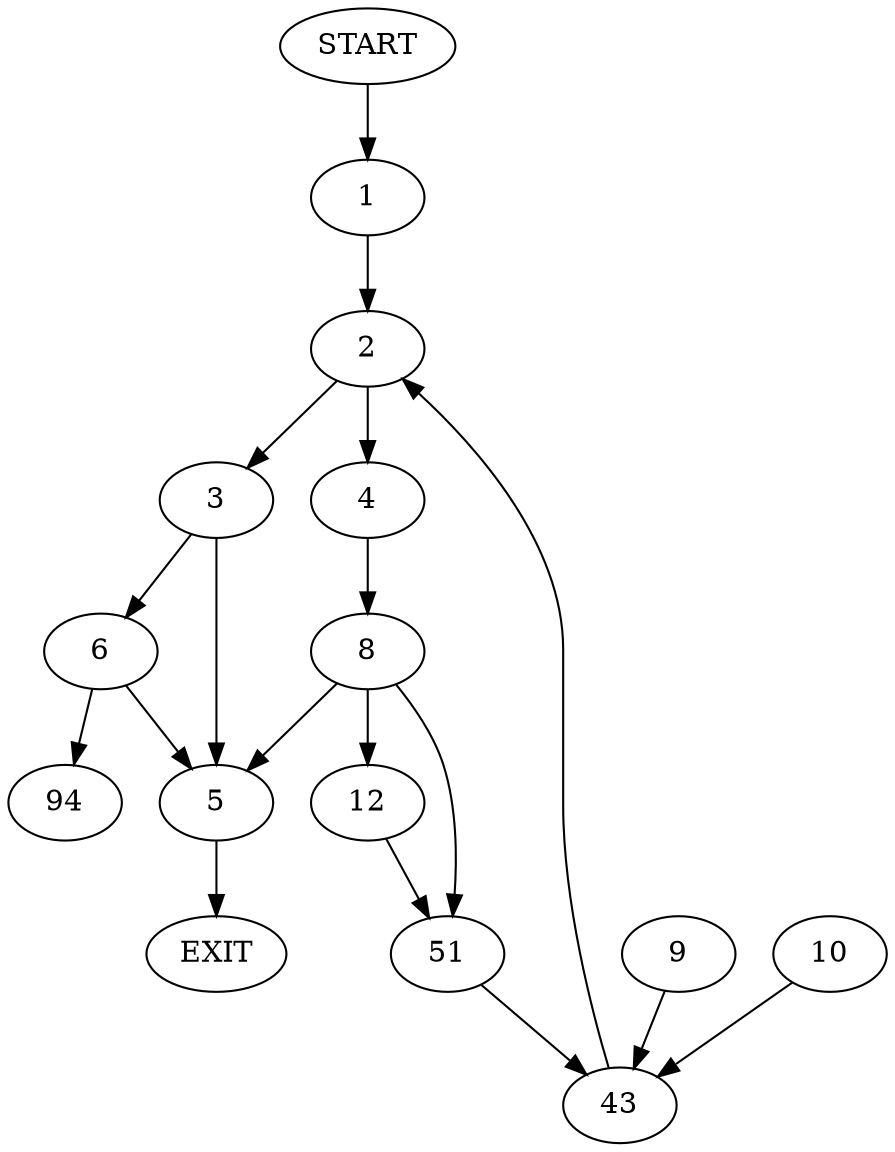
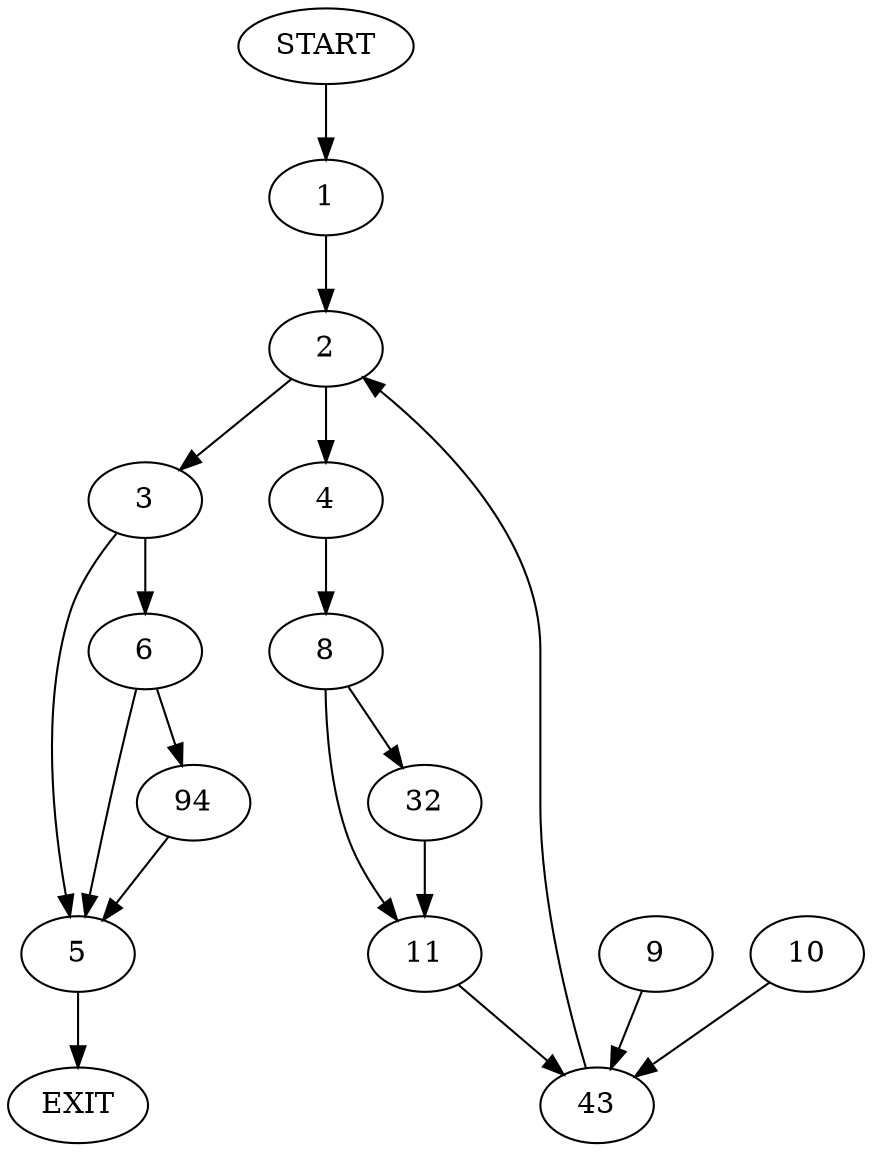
(300, 720) -> (142, 870)
(368, 803) -> (425, 803)
(448, 954) -> (425, 954)
